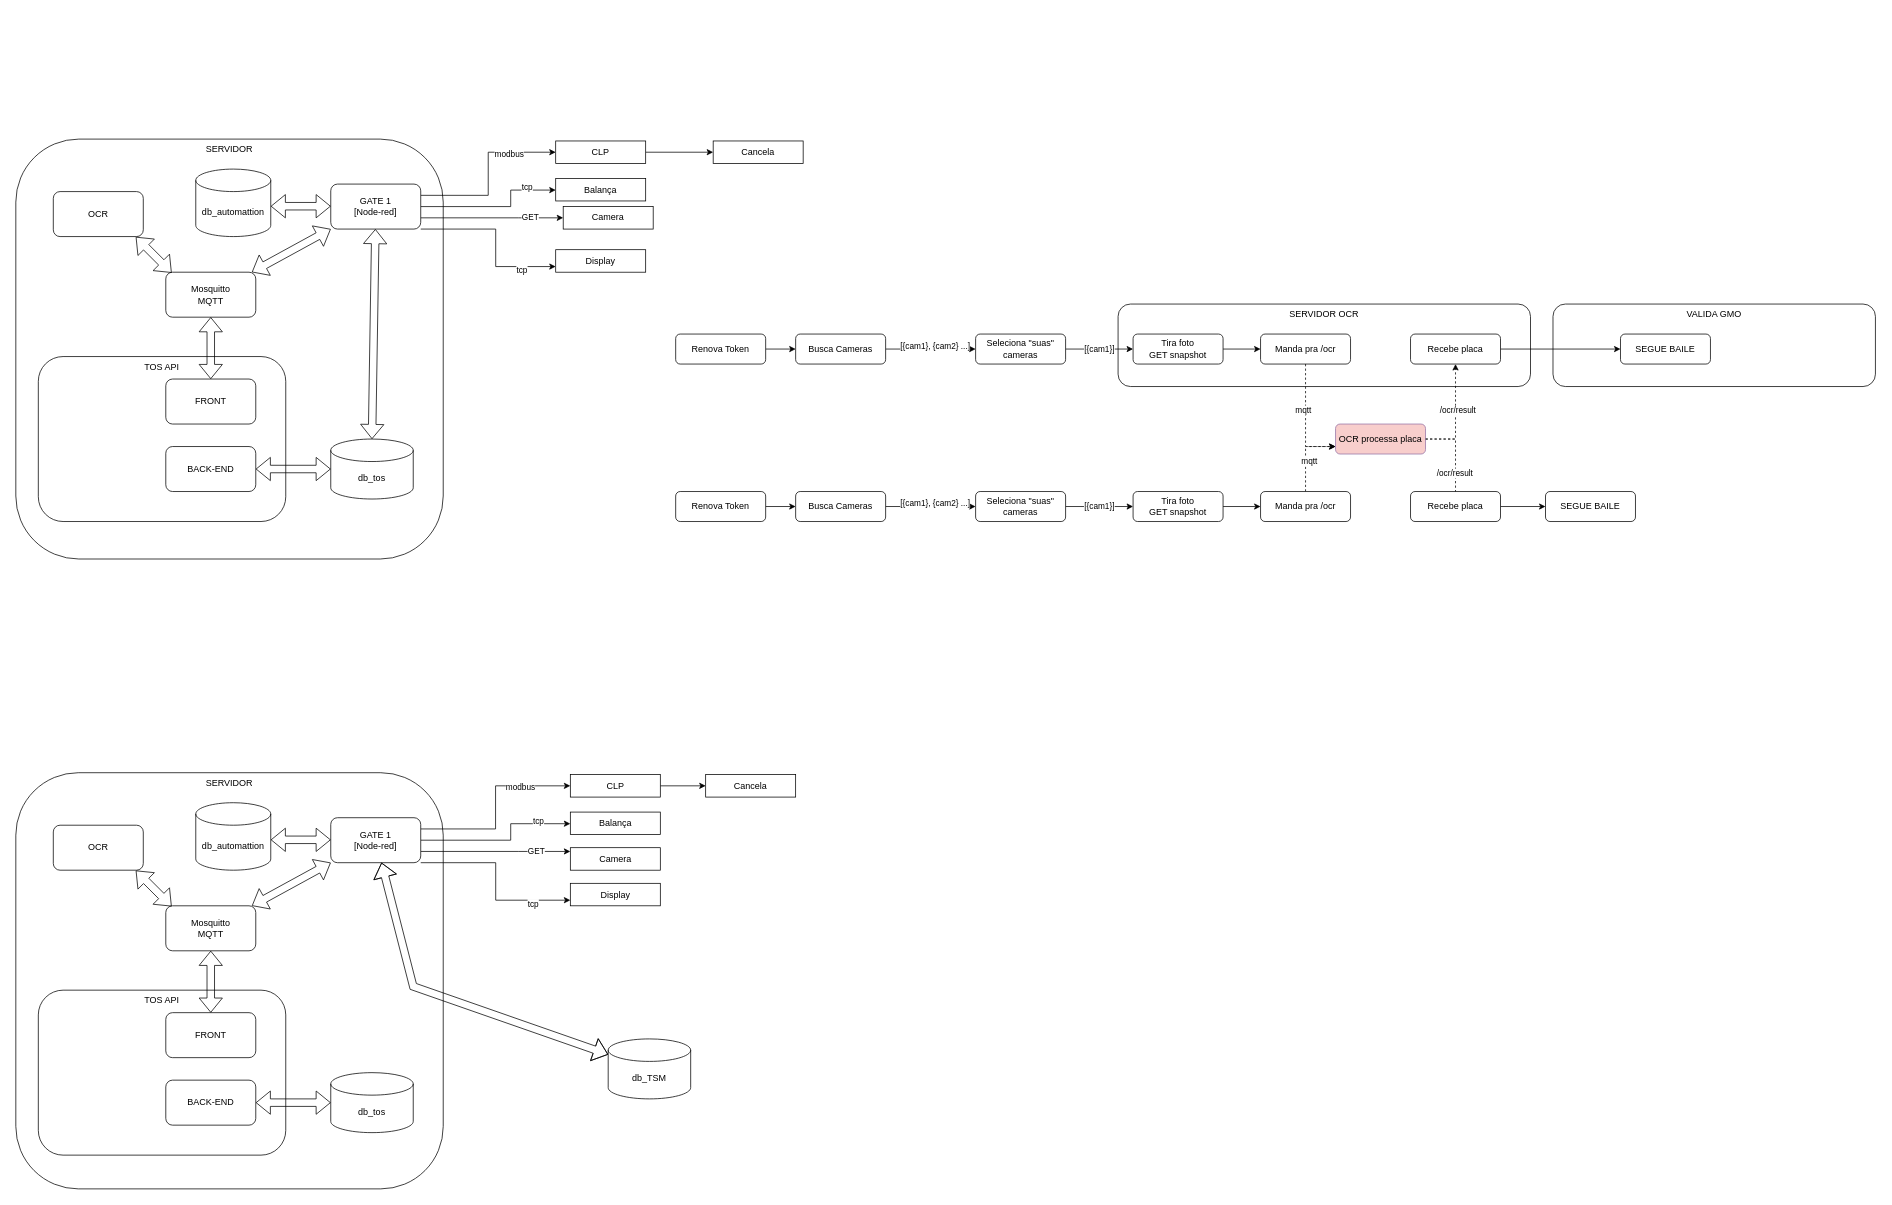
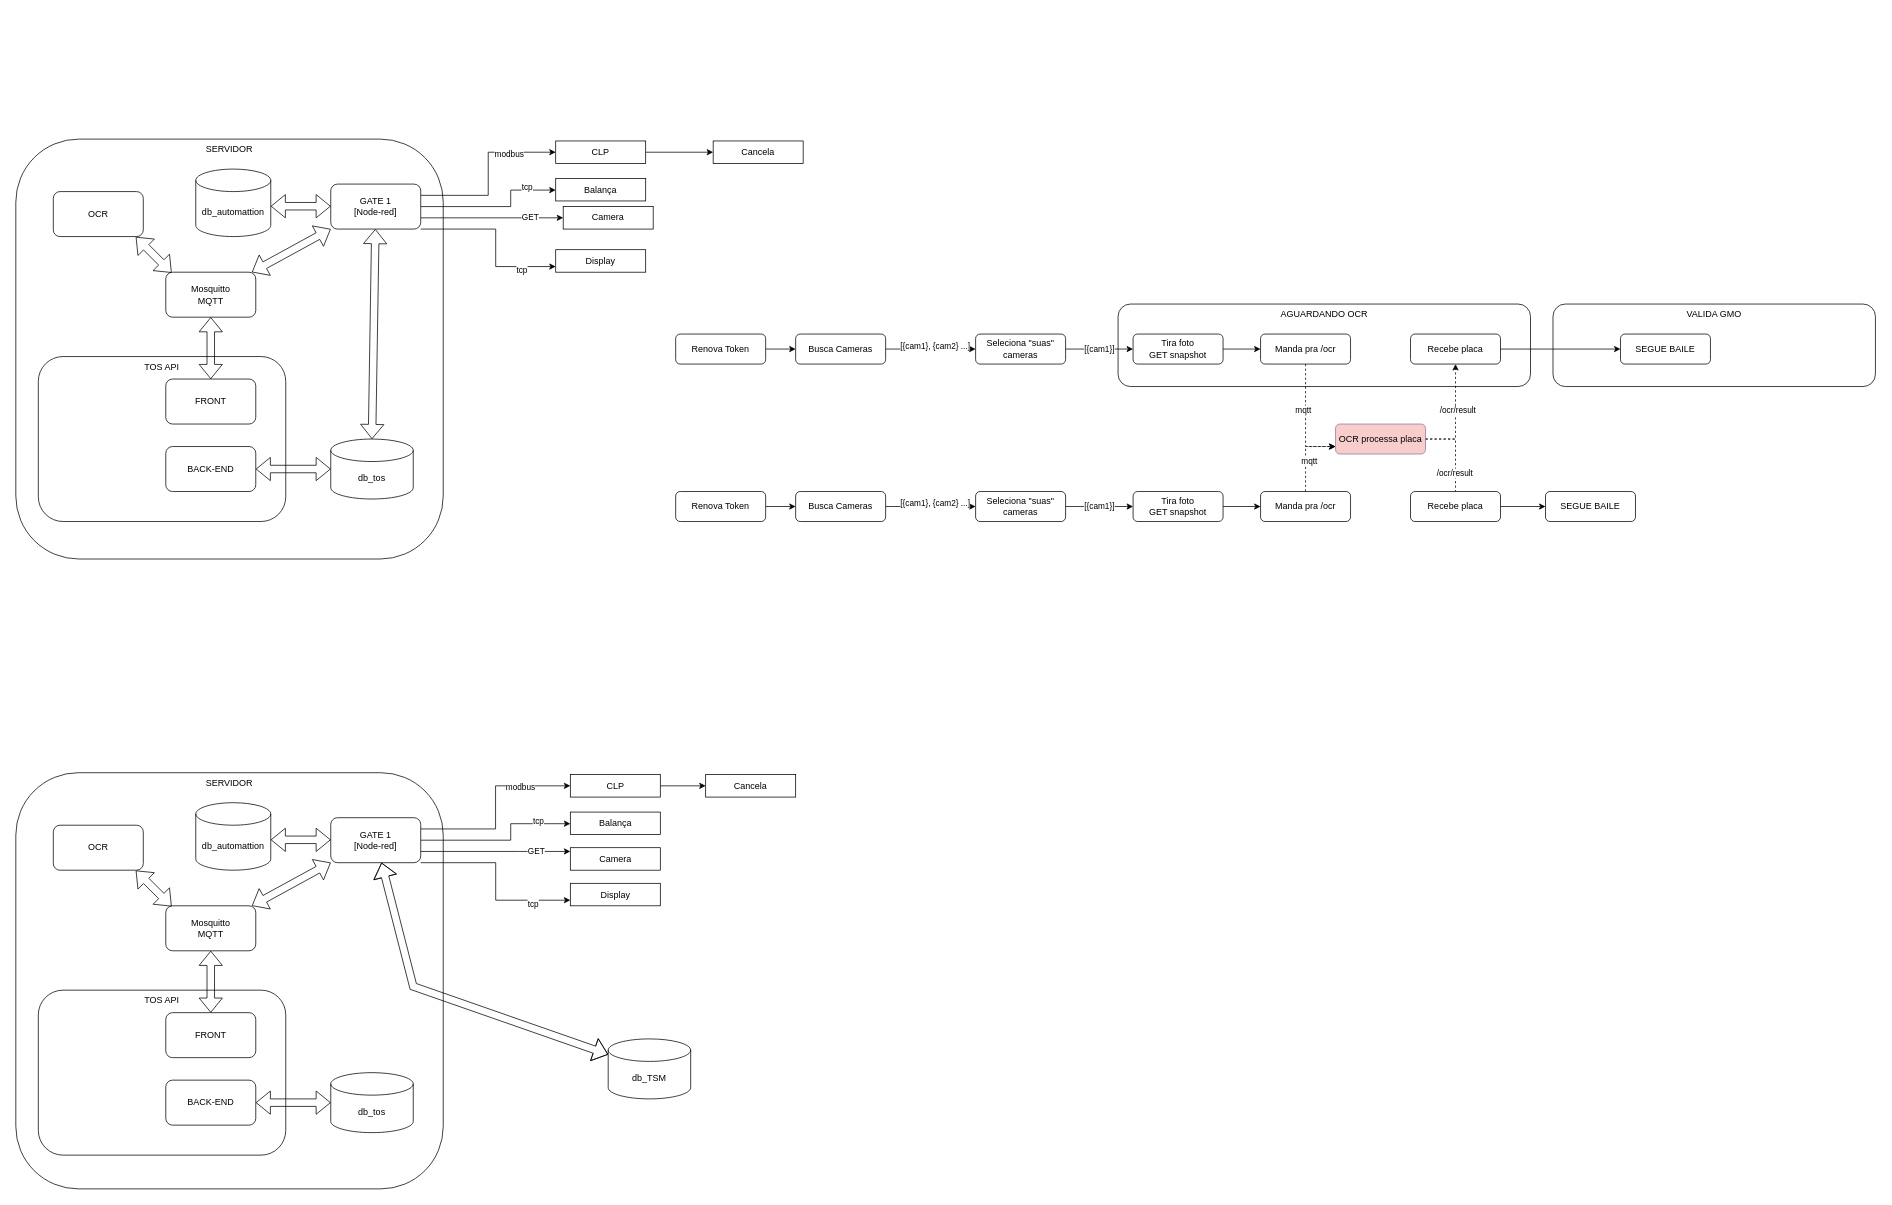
(1324, 315) -> (1324, 315)
